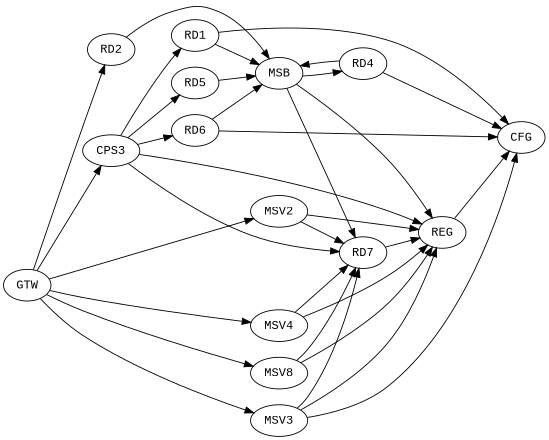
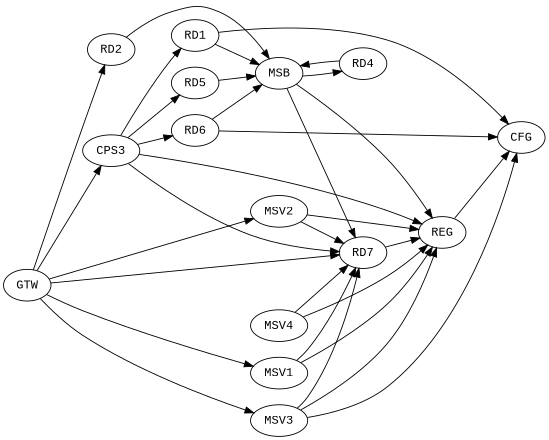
(438, 99) -> none
(146, 308) -> (191, 269)
(279, 373) -> (279, 373)
